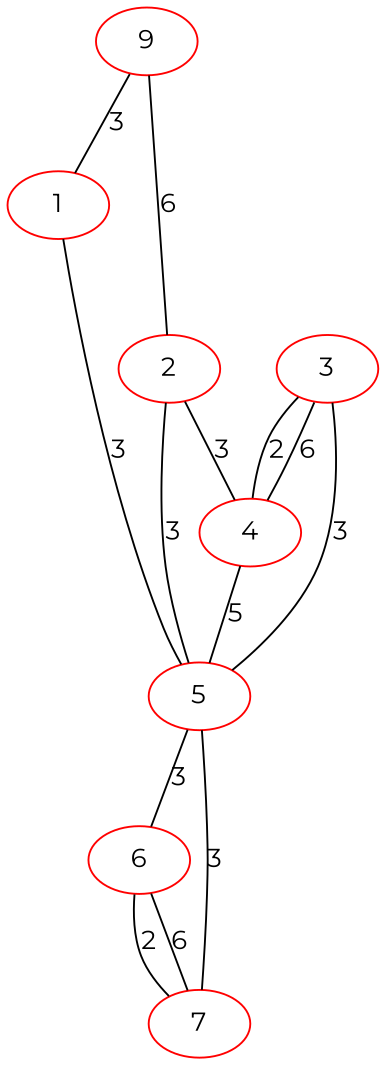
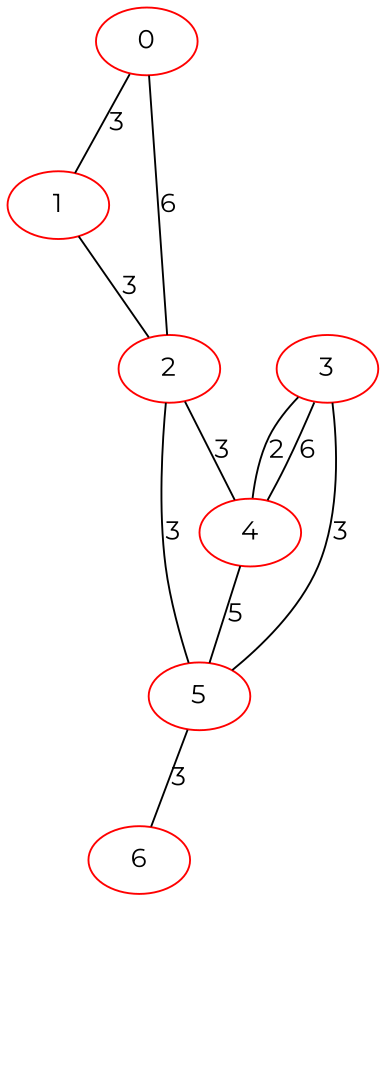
(147, 41) -> (147, 41)
(109, 456) -> (114, 287)
(199, 1024) -> none
